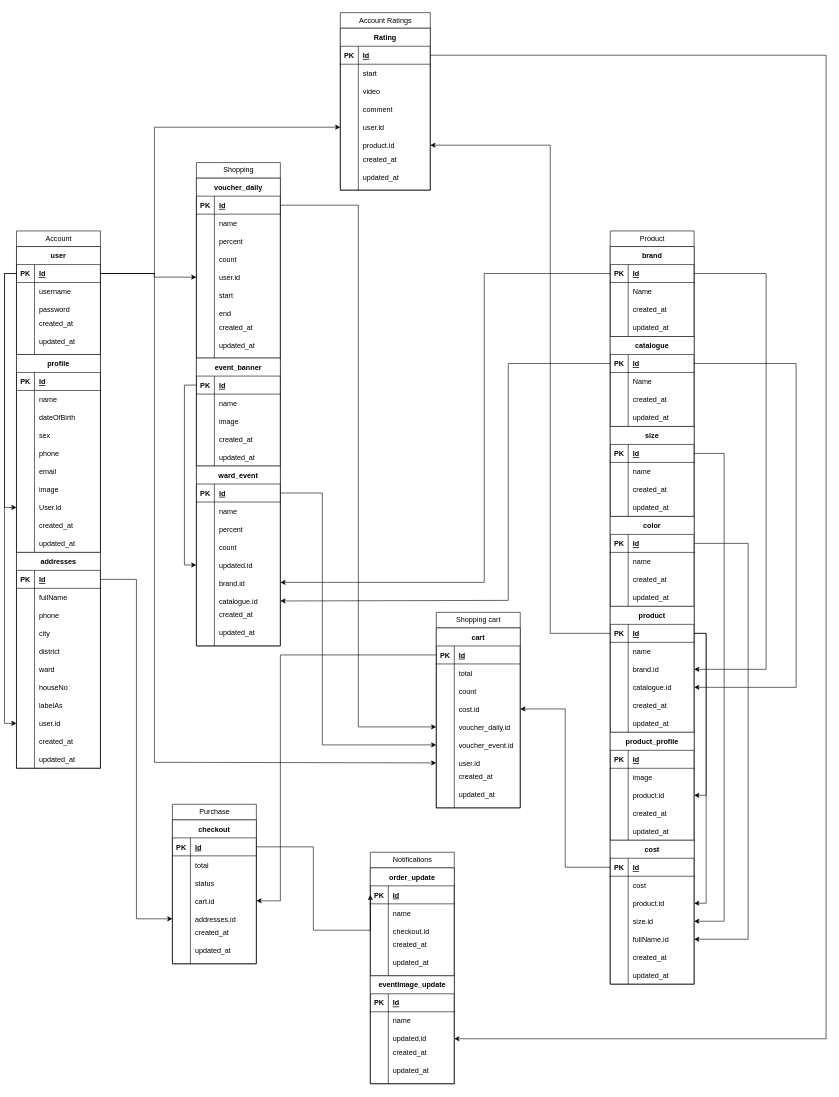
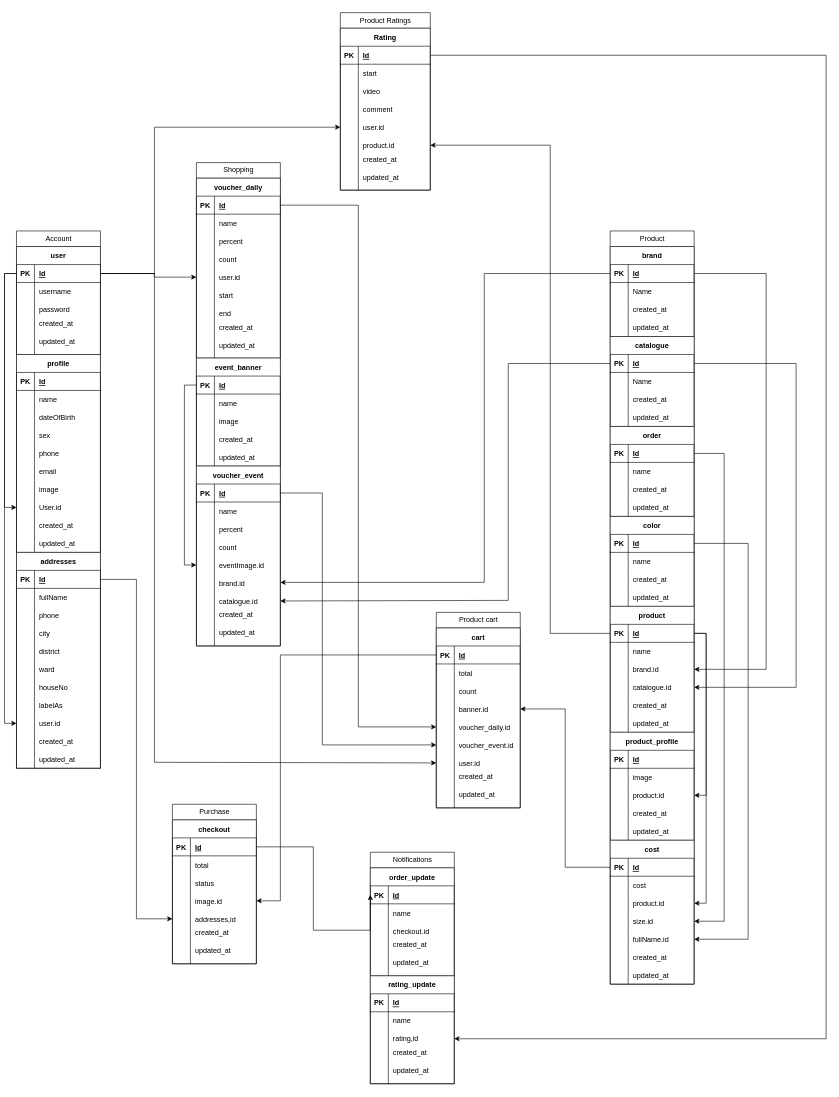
(386, 20) -> (386, 20)
(652, 436) -> (652, 436)
(238, 475) -> (238, 475)
(237, 565) -> (243, 565)
(479, 620) -> (479, 620)
(471, 709) -> (475, 709)
(207, 901) -> (208, 901)
(412, 985) -> (412, 985)
(411, 1039) -> (408, 1039)
